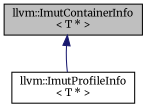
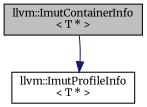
(66, 59) -> (80, 49)
